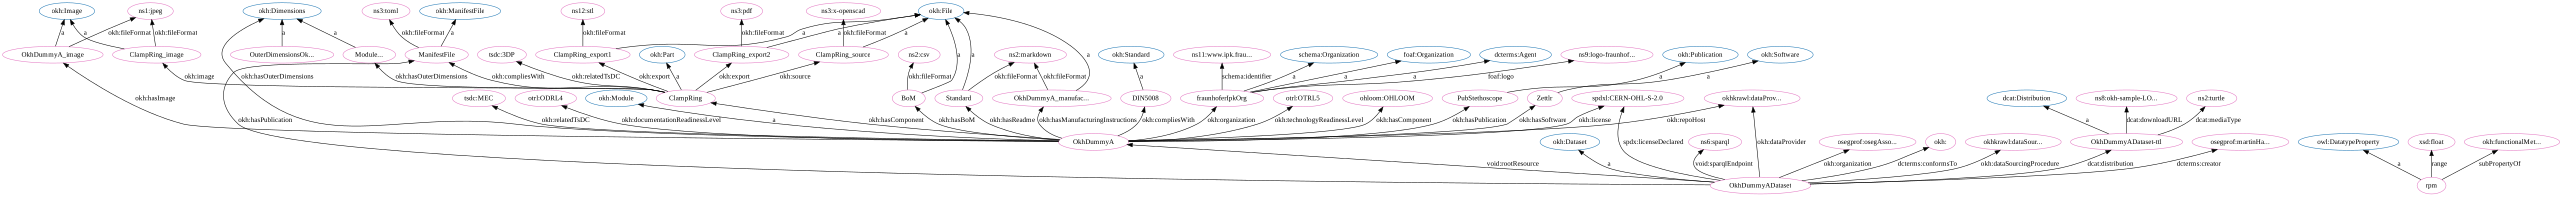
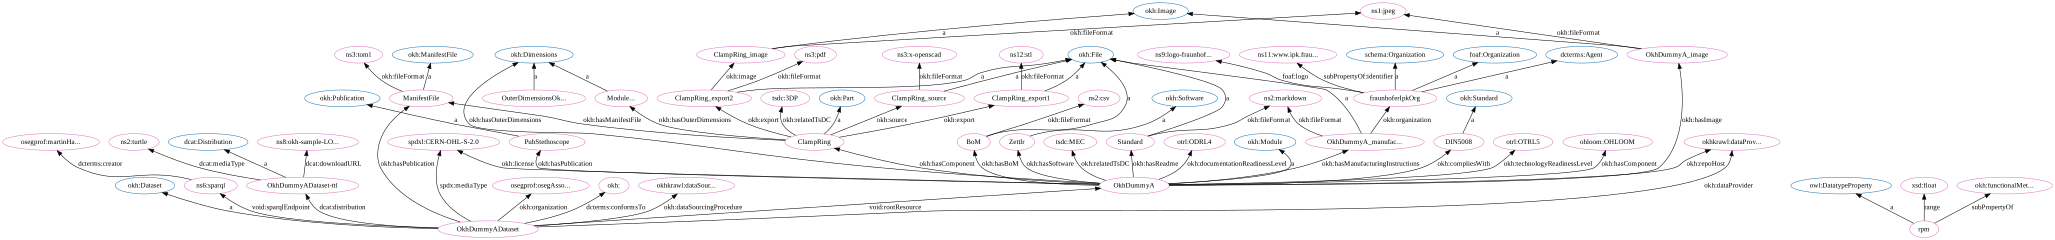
(518, 77) -> (612, 120)
(1247, 77) -> (1358, 77)
(413, 88) -> (721, 79)
(1174, 133) -> (1378, 122)
(1653, 142) -> (464, 186)
(2032, 176) -> (123, 177)
